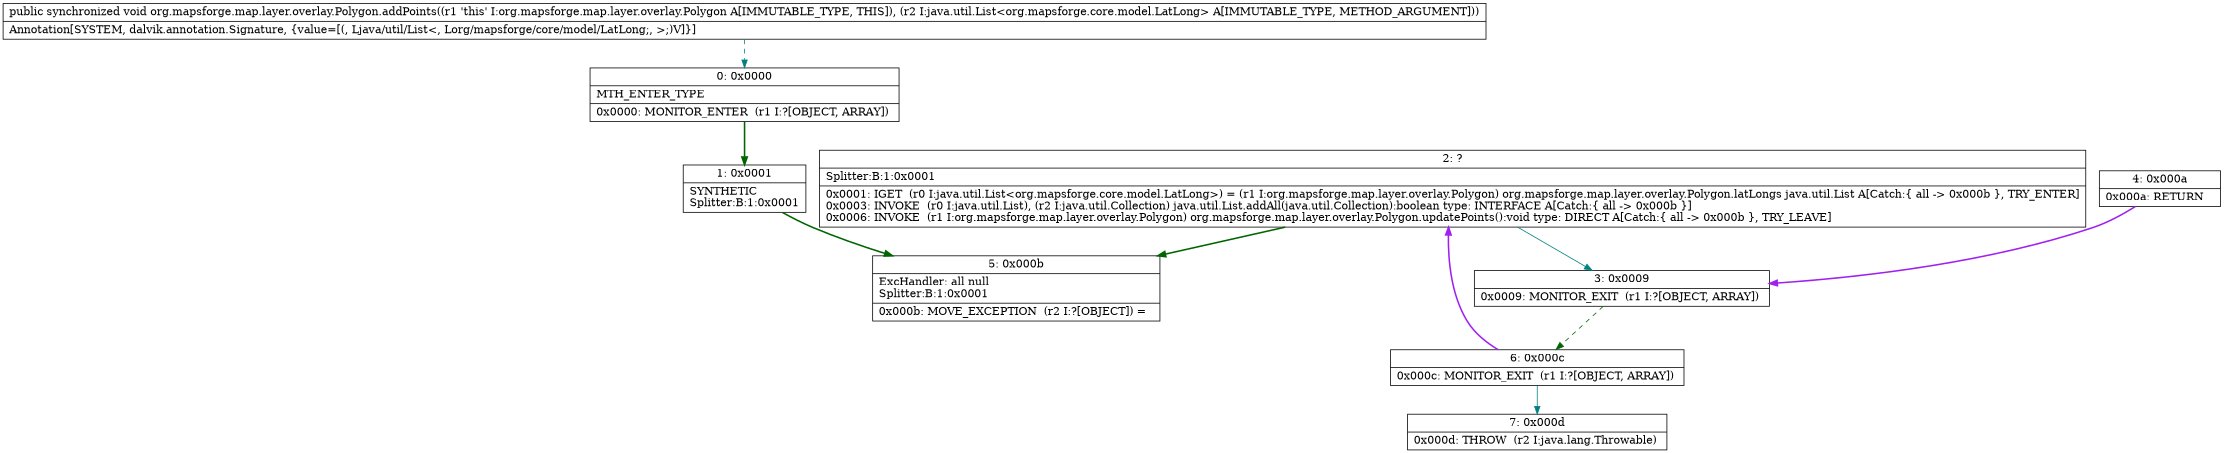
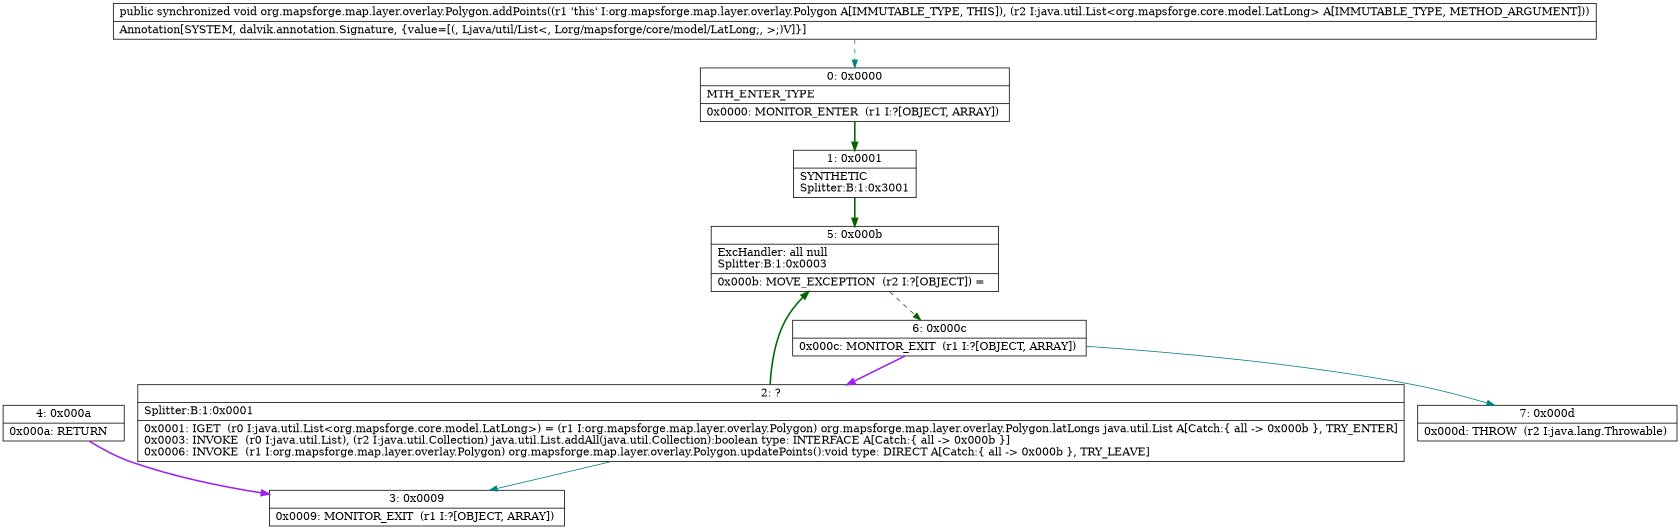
(745, 203) -> (855, 188)
(934, 294) -> (773, 264)
(1582, 325) -> (902, 303)
